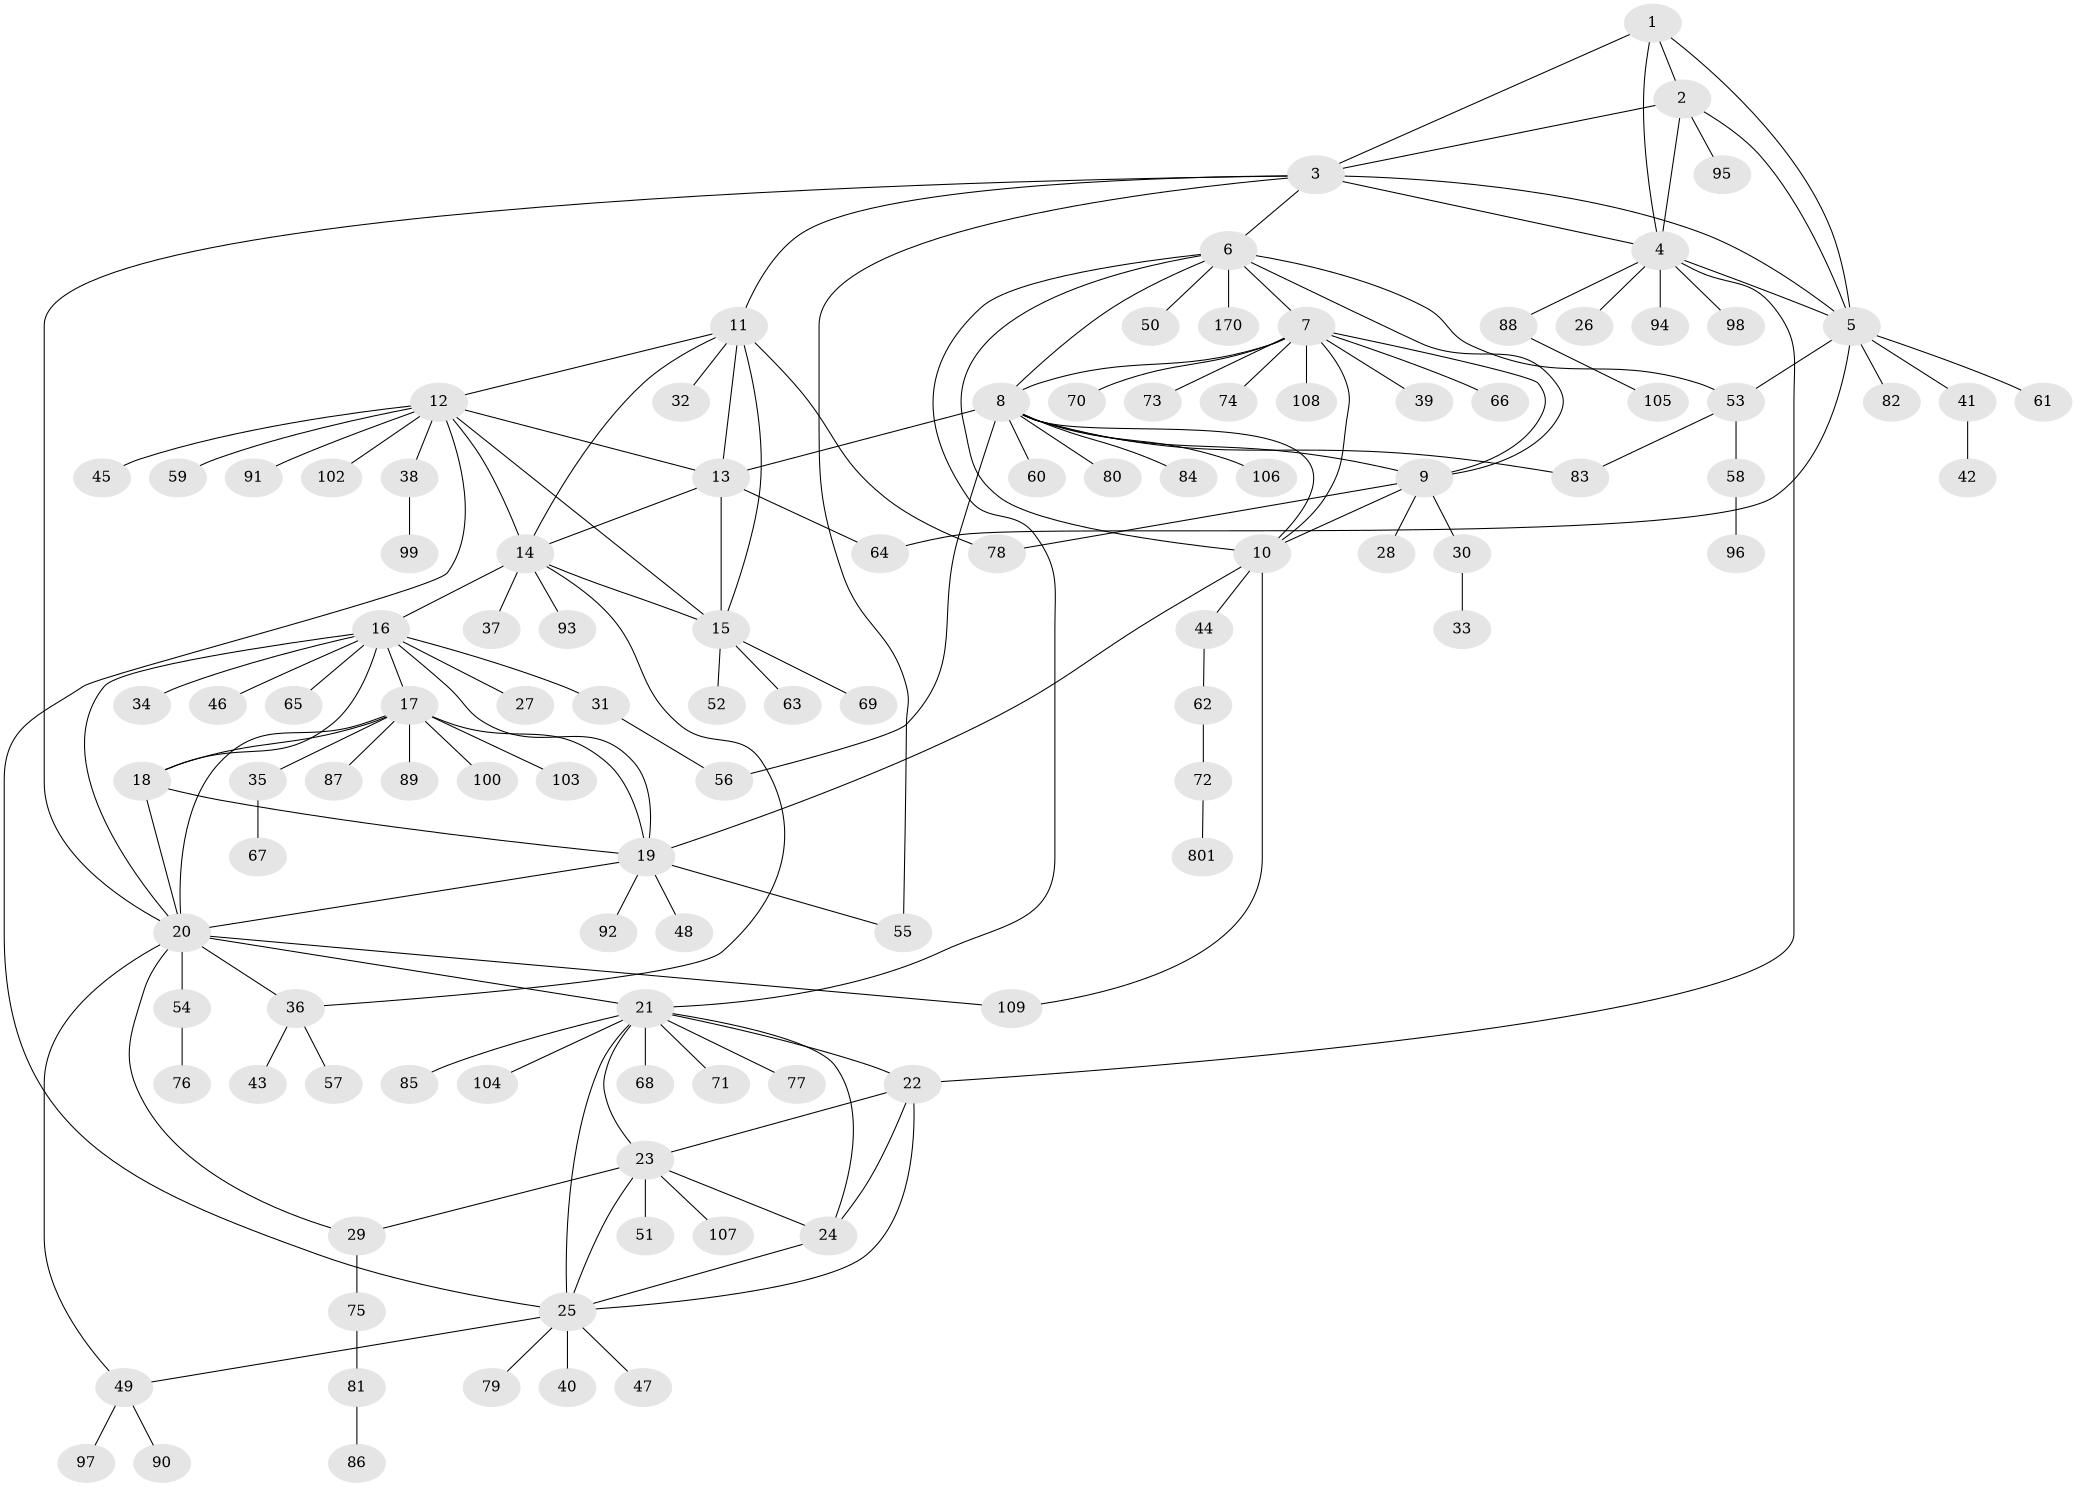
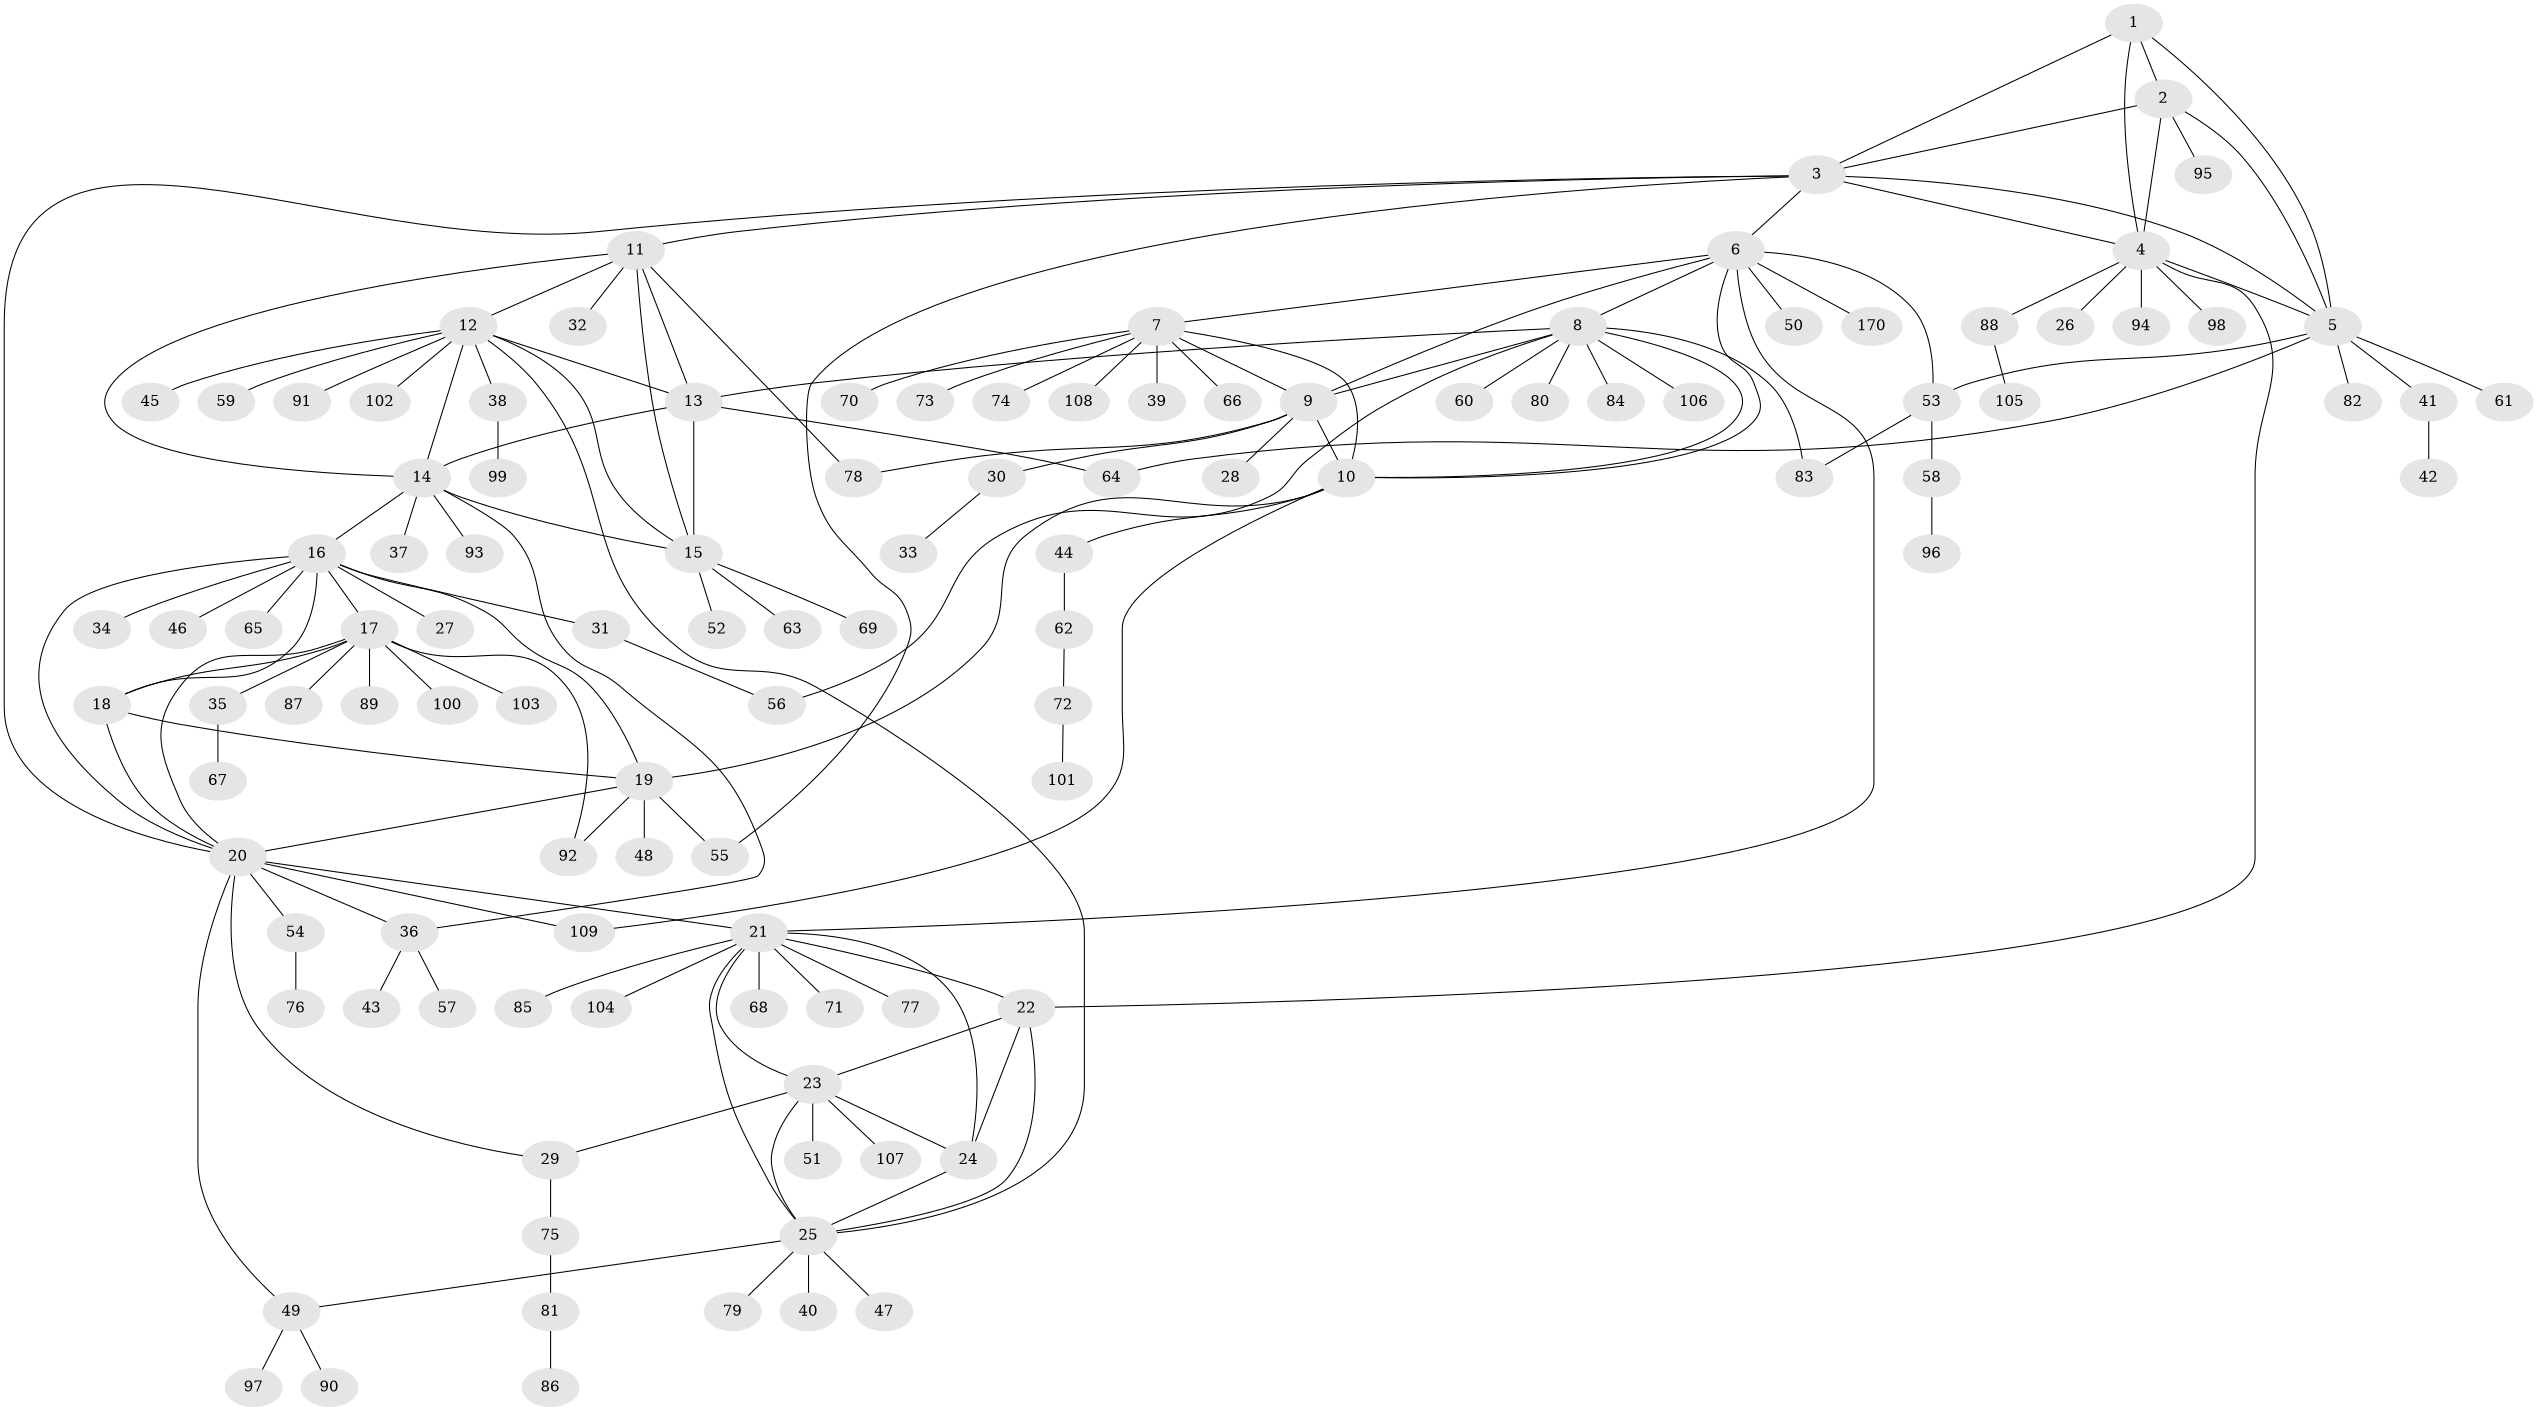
(1154, 364) -> none
(577, 744) -> (556, 676)
(1202, 857) -> (1062, 781)
